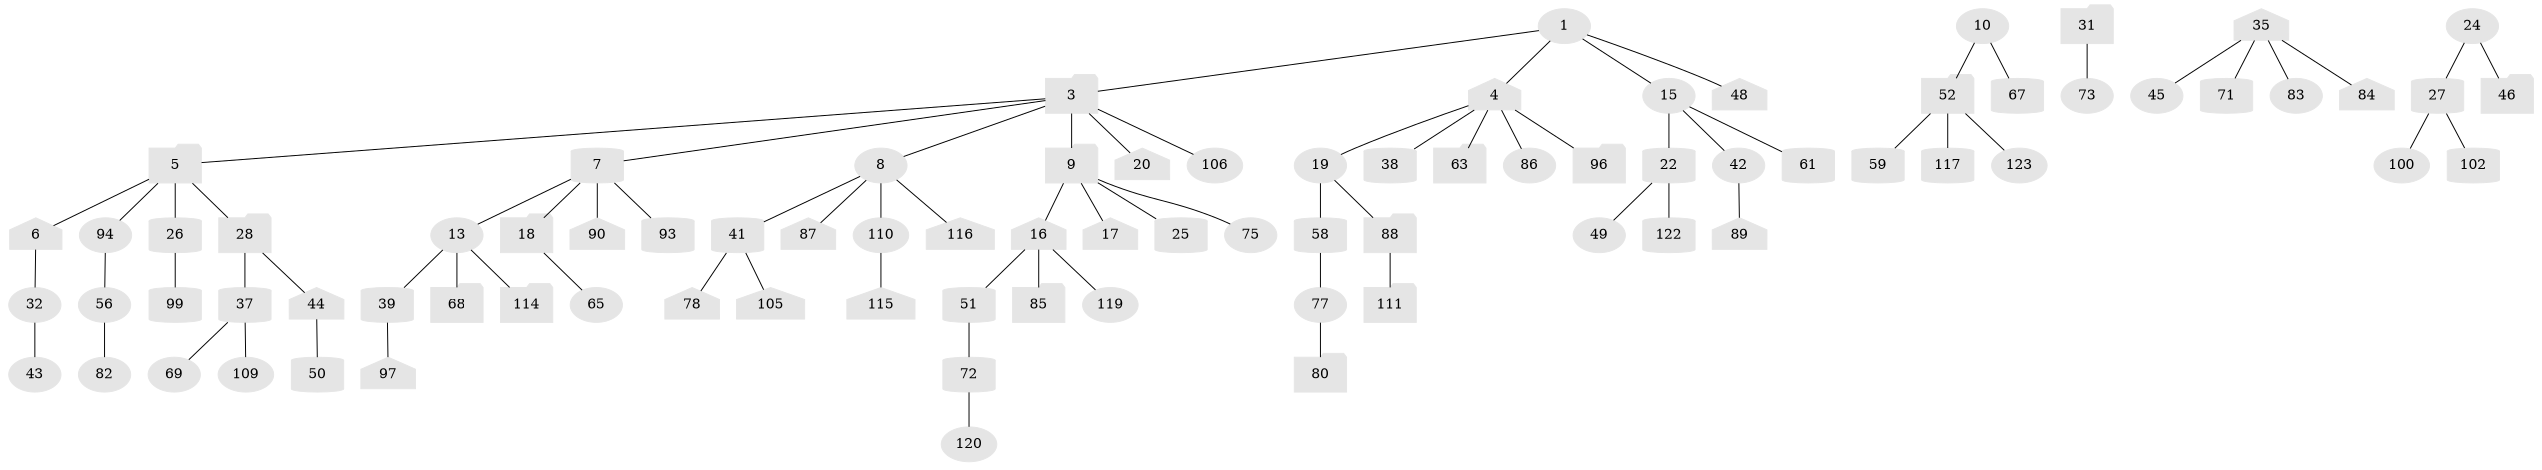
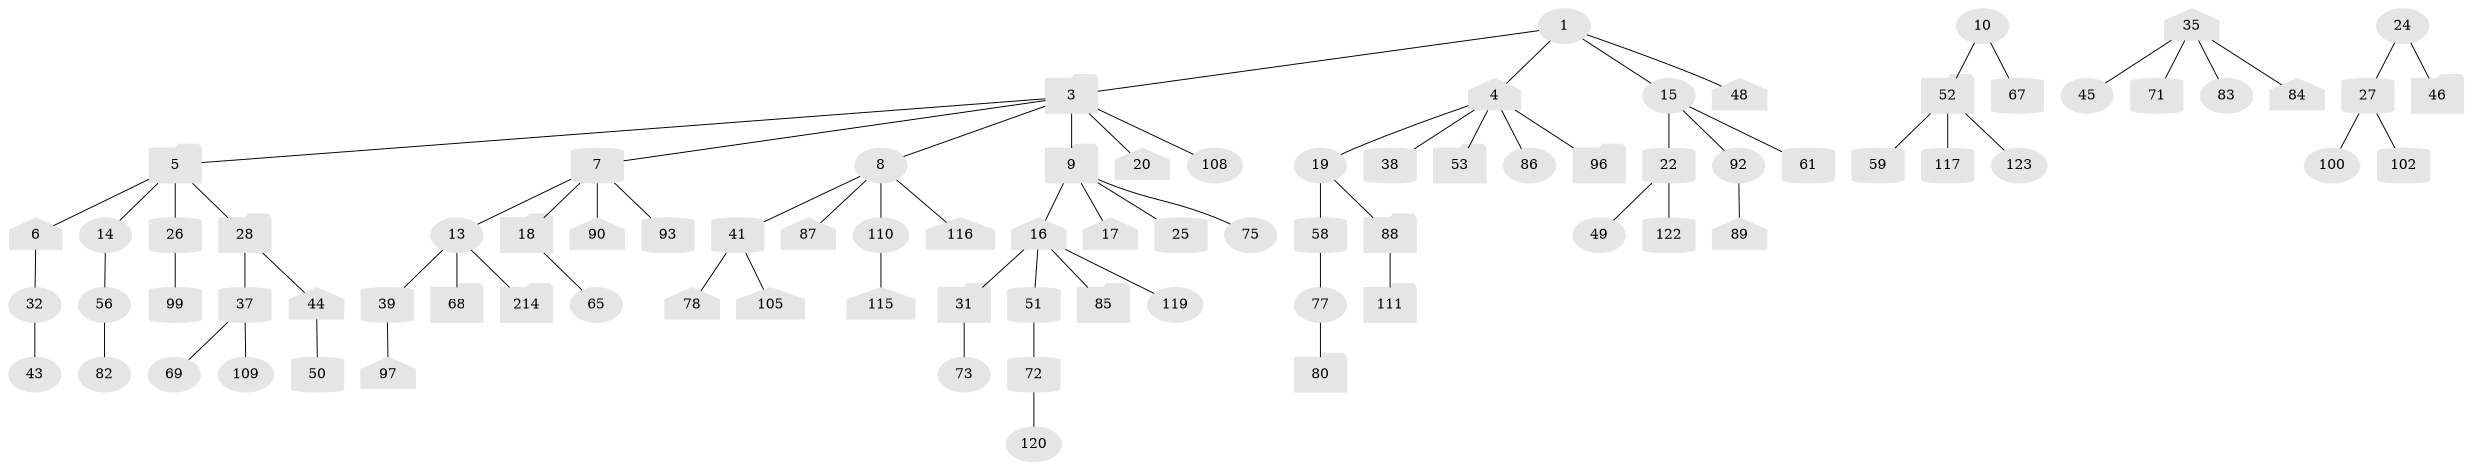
(1215, 166) -> (1215, 166)
(1460, 166) -> (1460, 166)
(1739, 166) -> (1739, 166)
(106, 235) -> (106, 235)
none -> (1003, 269)
(527, 305) -> (527, 305)
